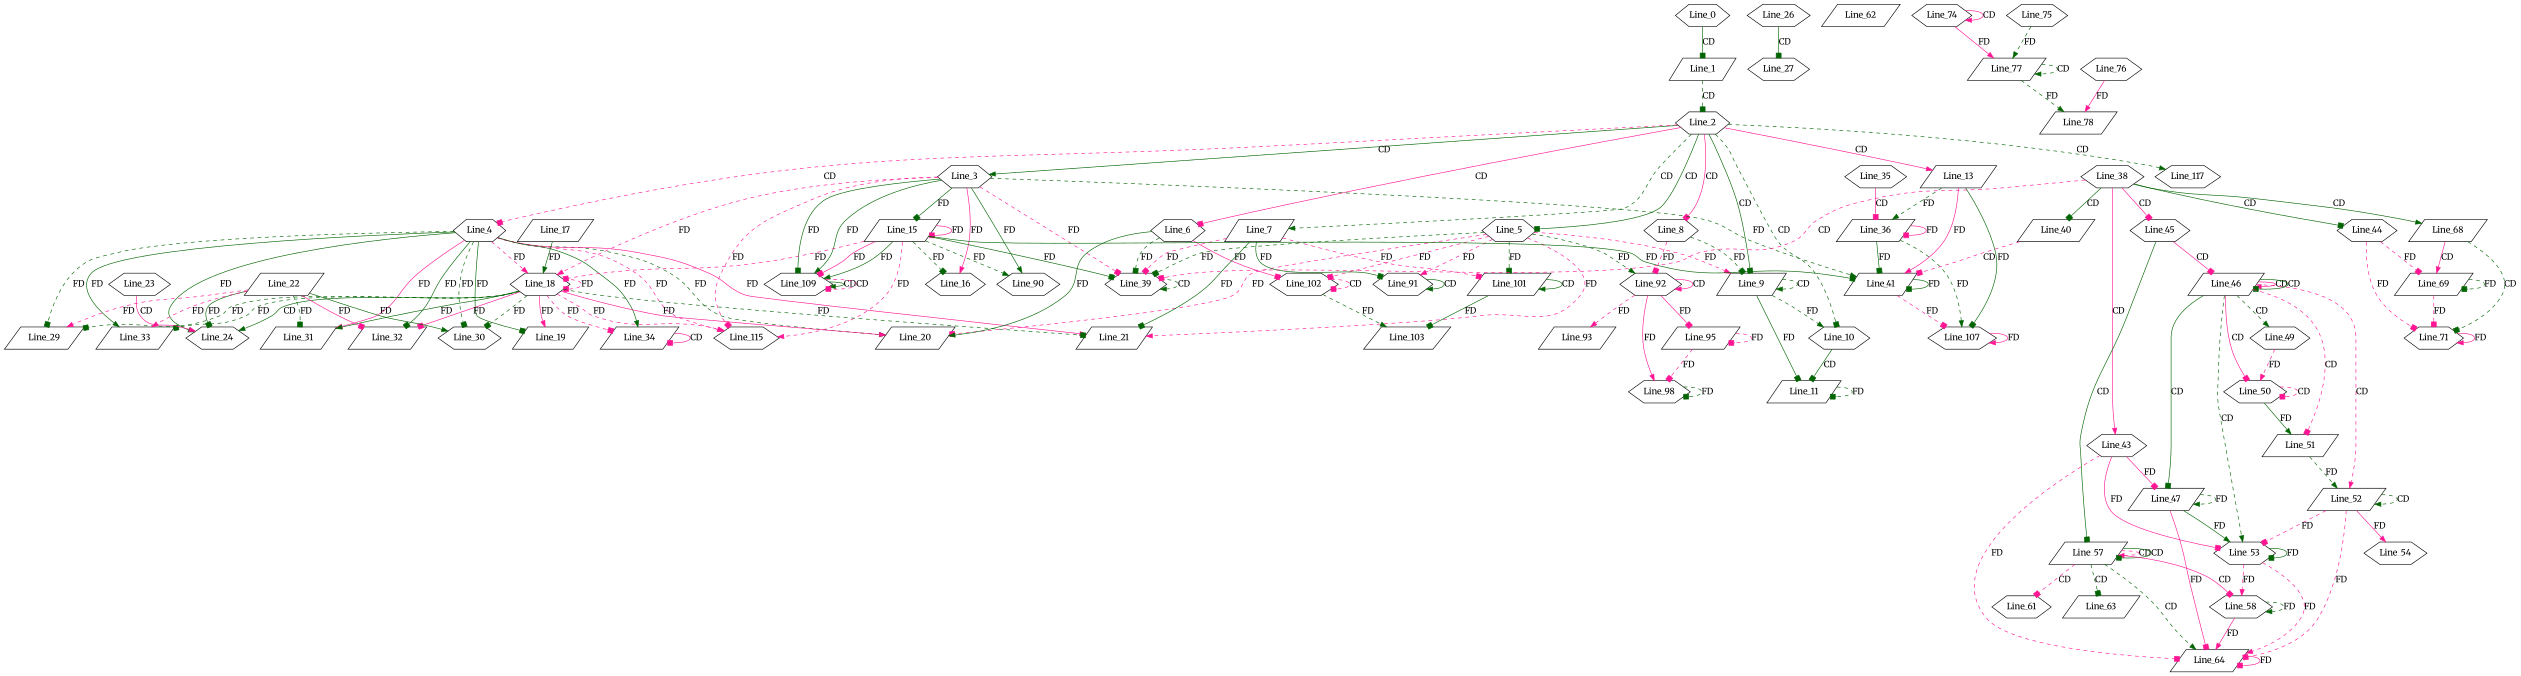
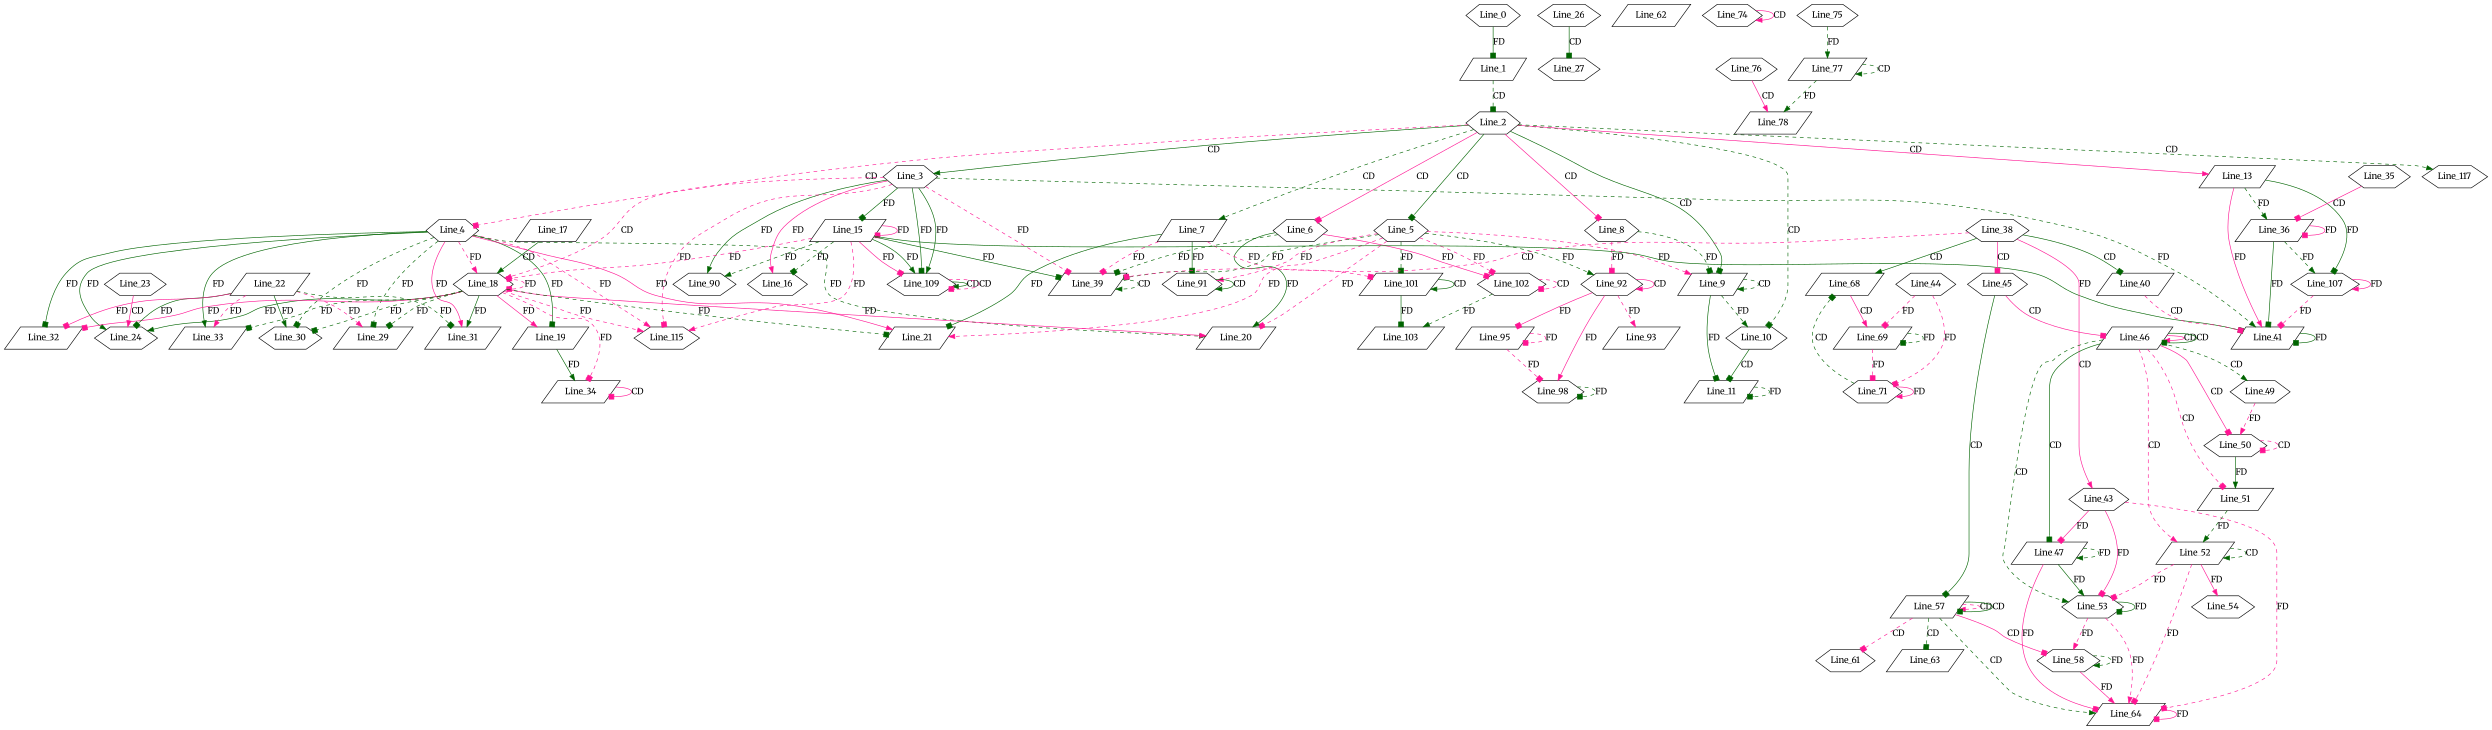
(1972, 40) -> none
(1709, 42) -> (1499, 42)
(2102, 96) -> (1768, 96)
(2235, 206) -> none
(684, 231) -> (627, 231)
(555, 257) -> (529, 257)
(576, 258) -> (564, 362)
(1136, 284) -> (1088, 284)
(2504, 288) -> (1815, 349)
(1919, 310) -> (2299, 309)
(290, 311) -> (270, 311)
